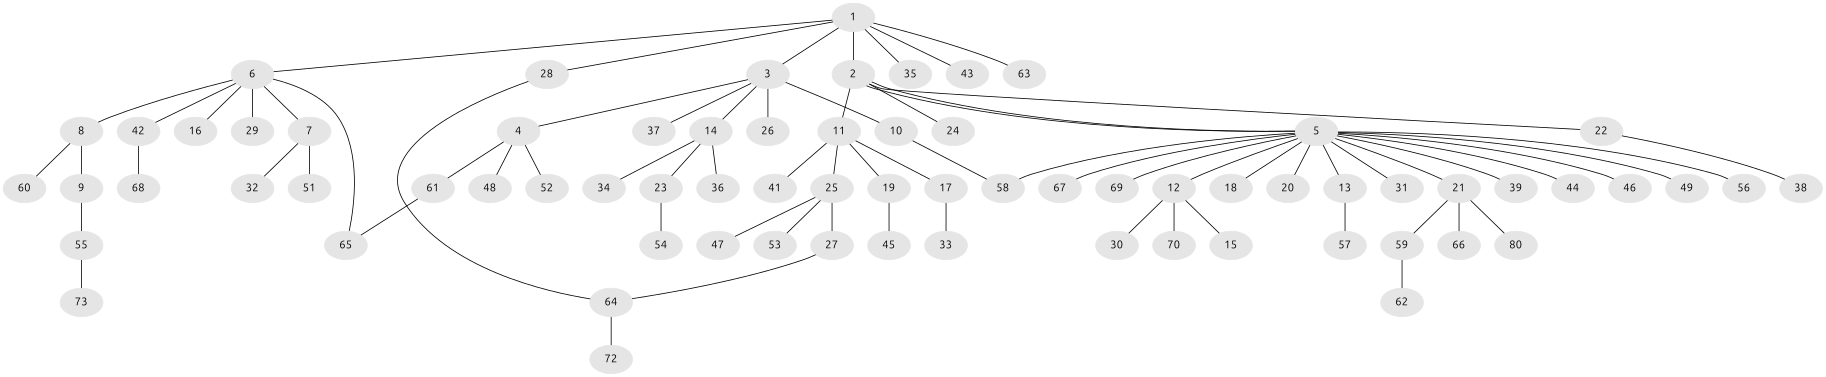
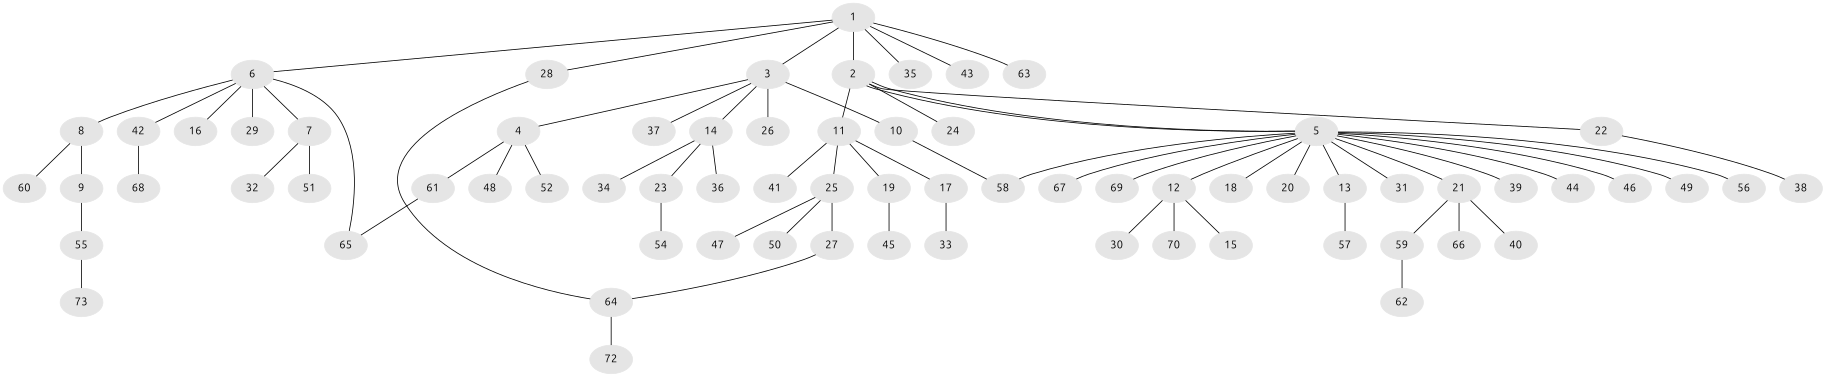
(775, 245) -> (775, 245)
(1516, 245) -> (1516, 245)
